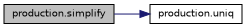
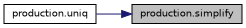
(127, 14) -> (109, 14)
